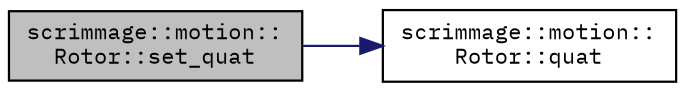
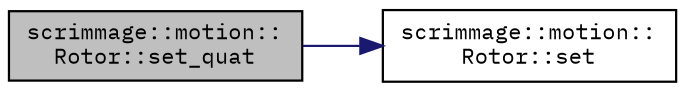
(529, 46) -> (529, 46)
